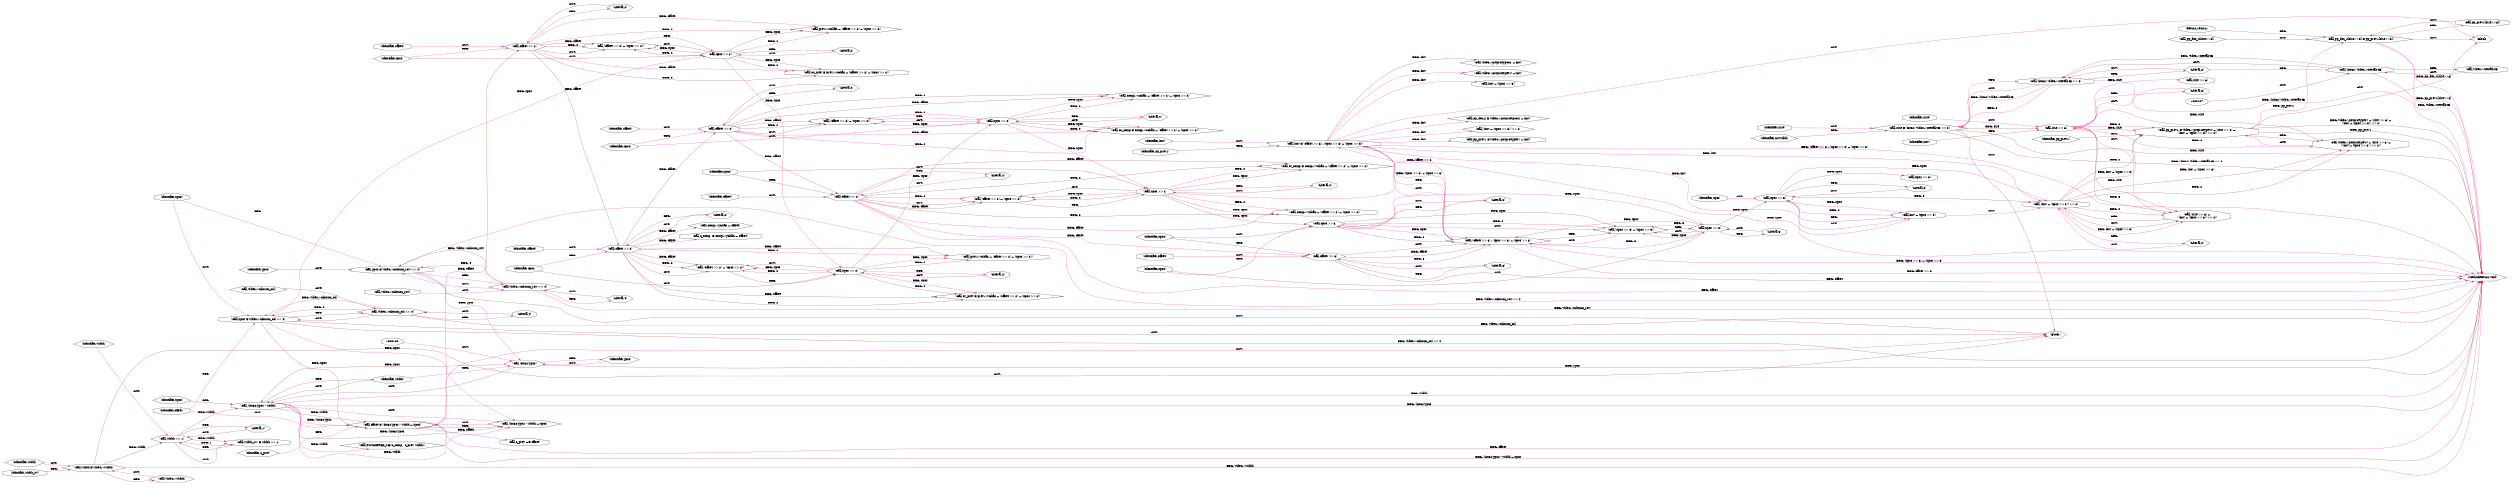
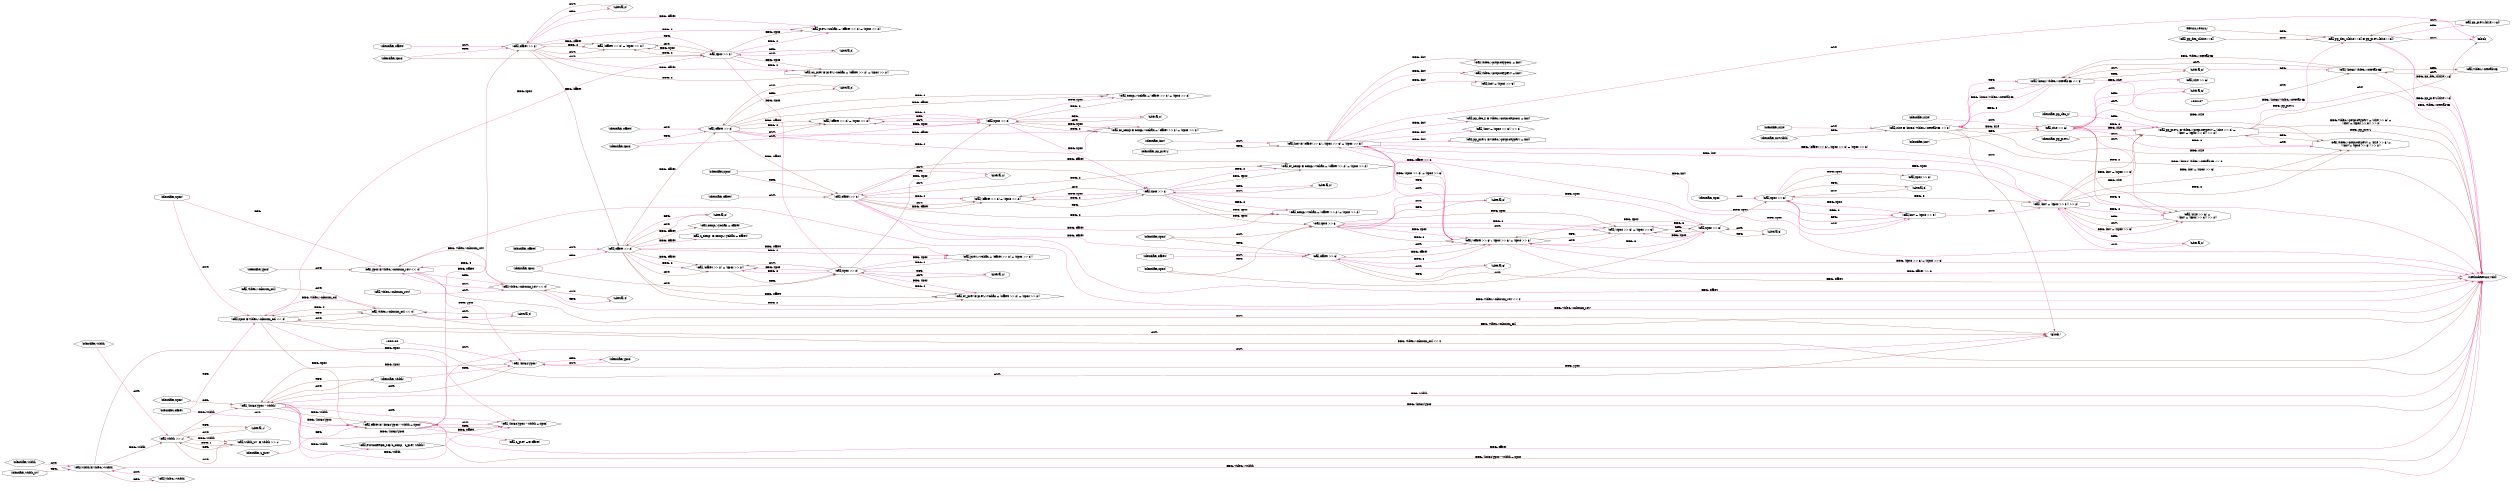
none -> (2056, 115)
